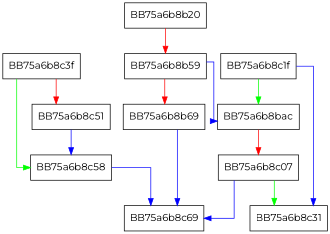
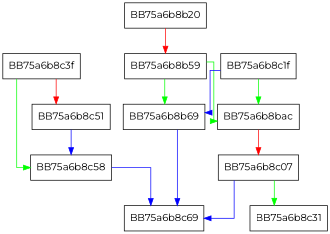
(165, 88) -> (165, 88)
(214, 88) -> (214, 88)
(313, 124) -> (210, 87)
